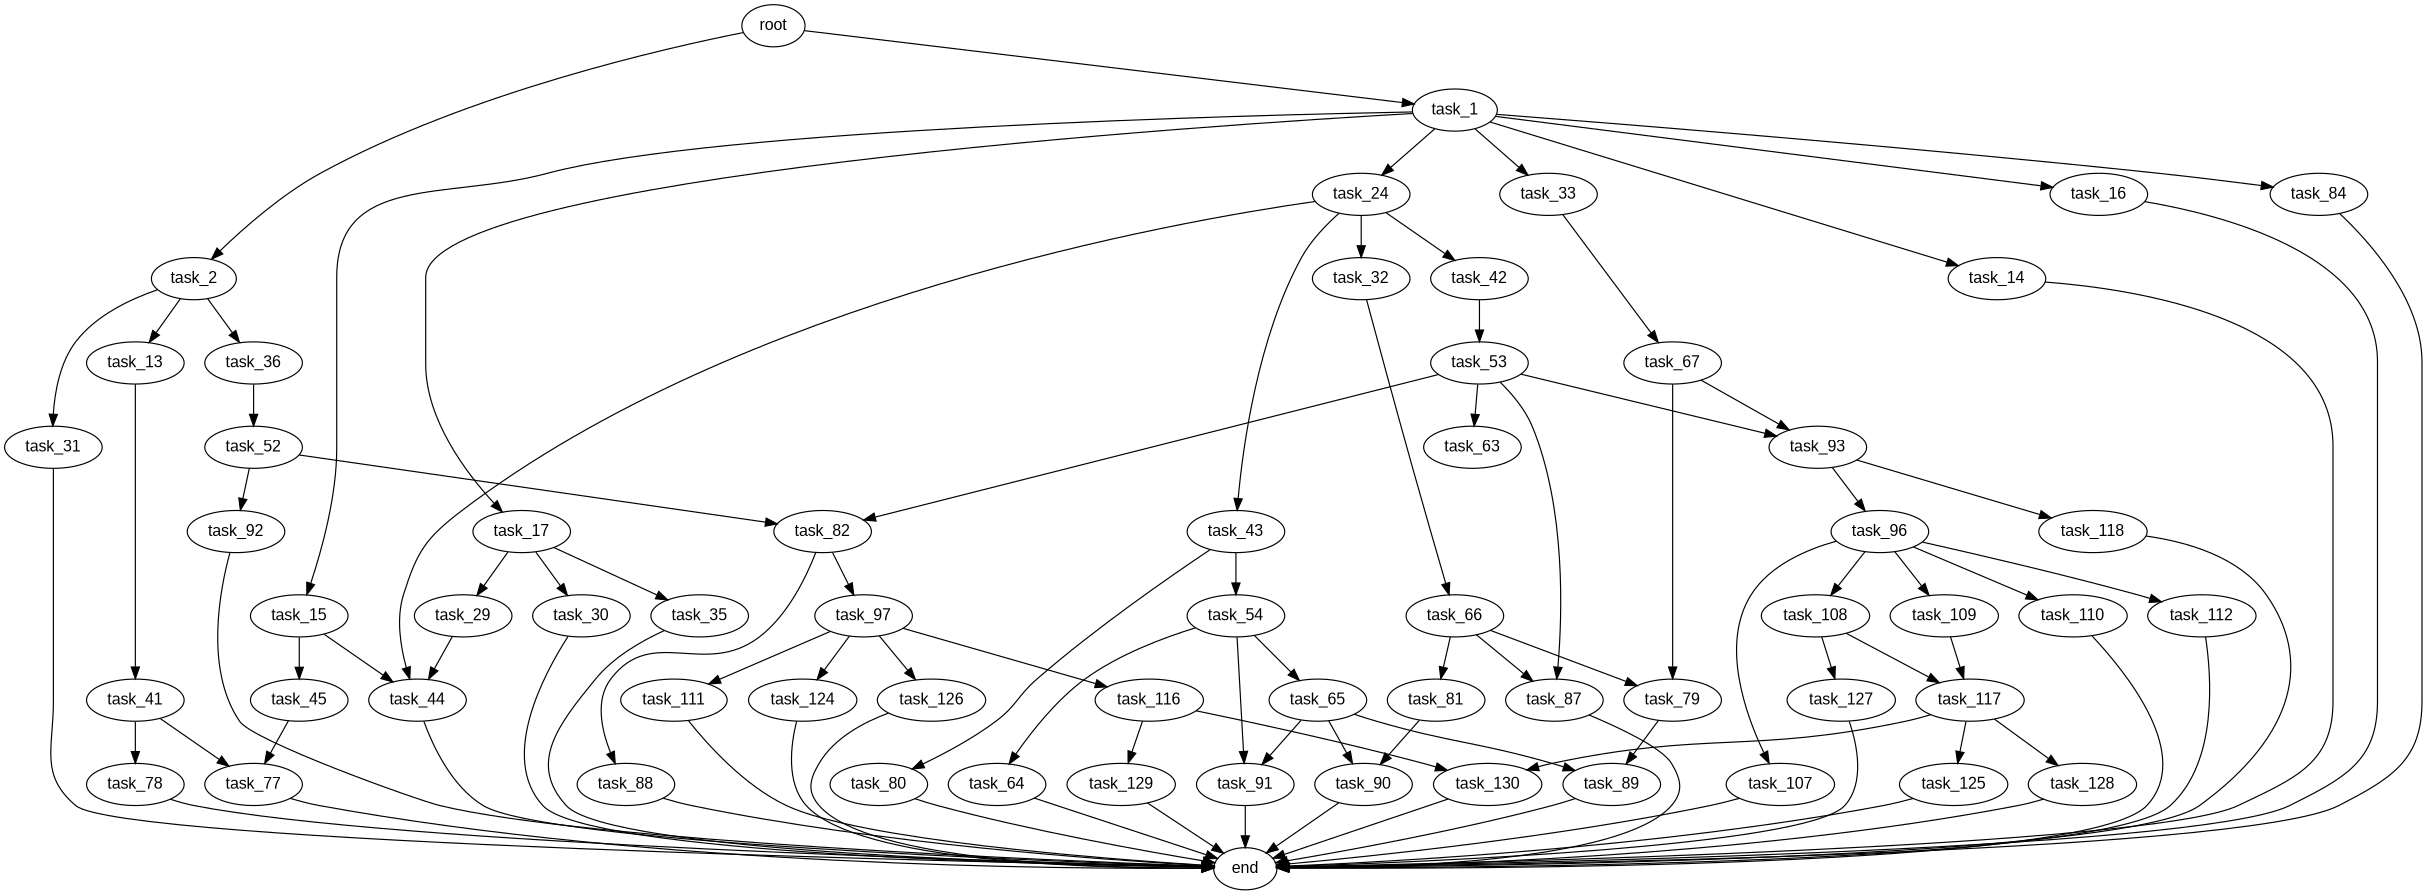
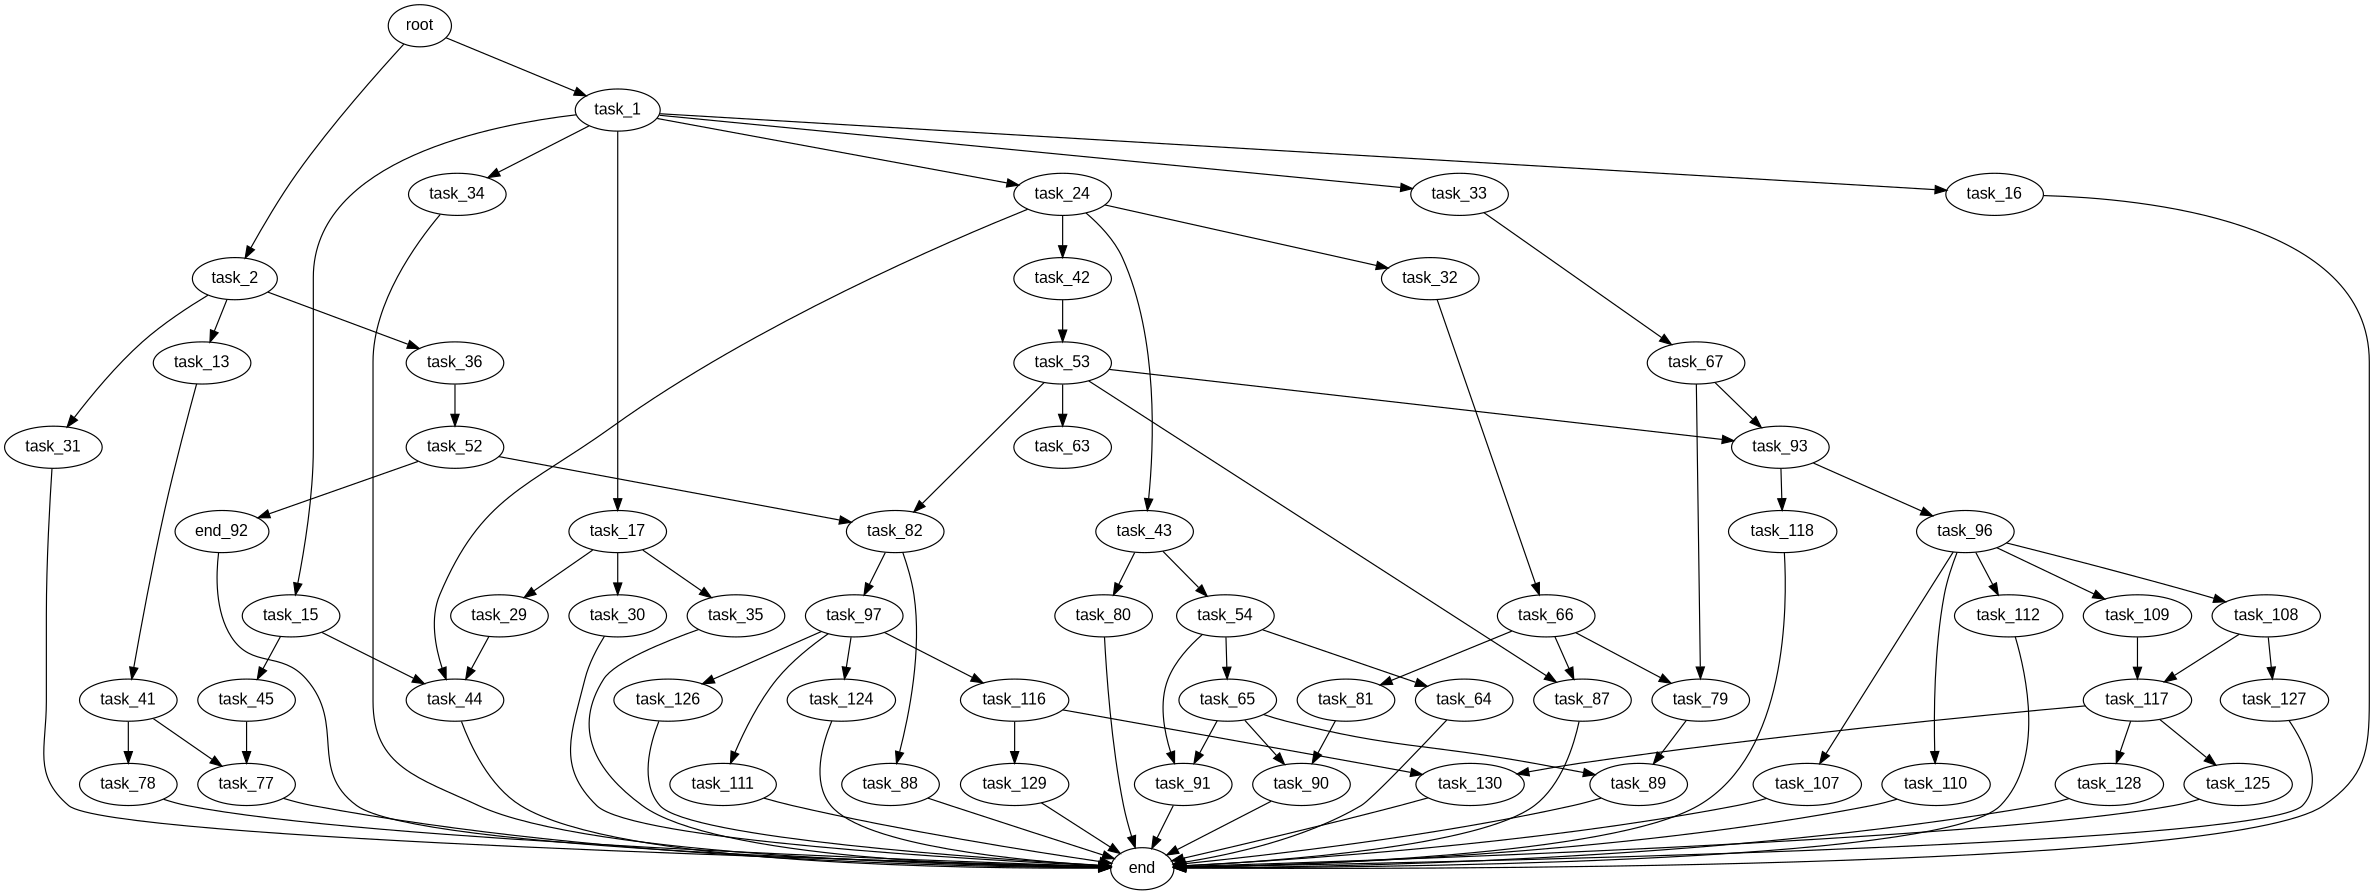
(2319, 194) -> (457, 194)
(1997, 279) -> none
(236, 532) -> (222, 532)
